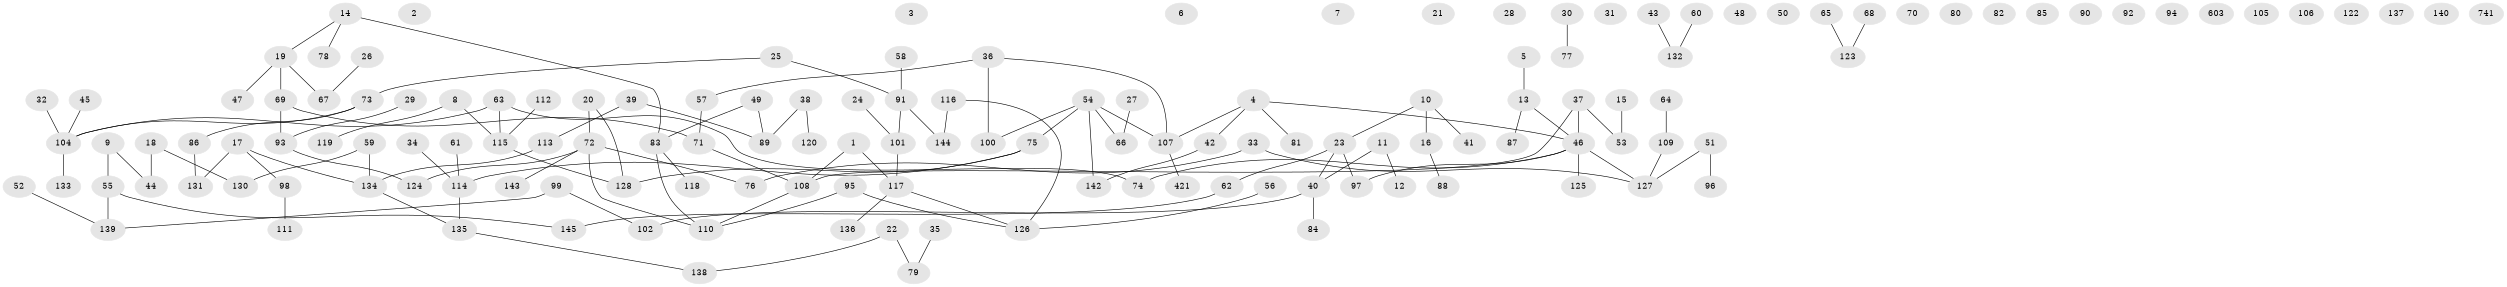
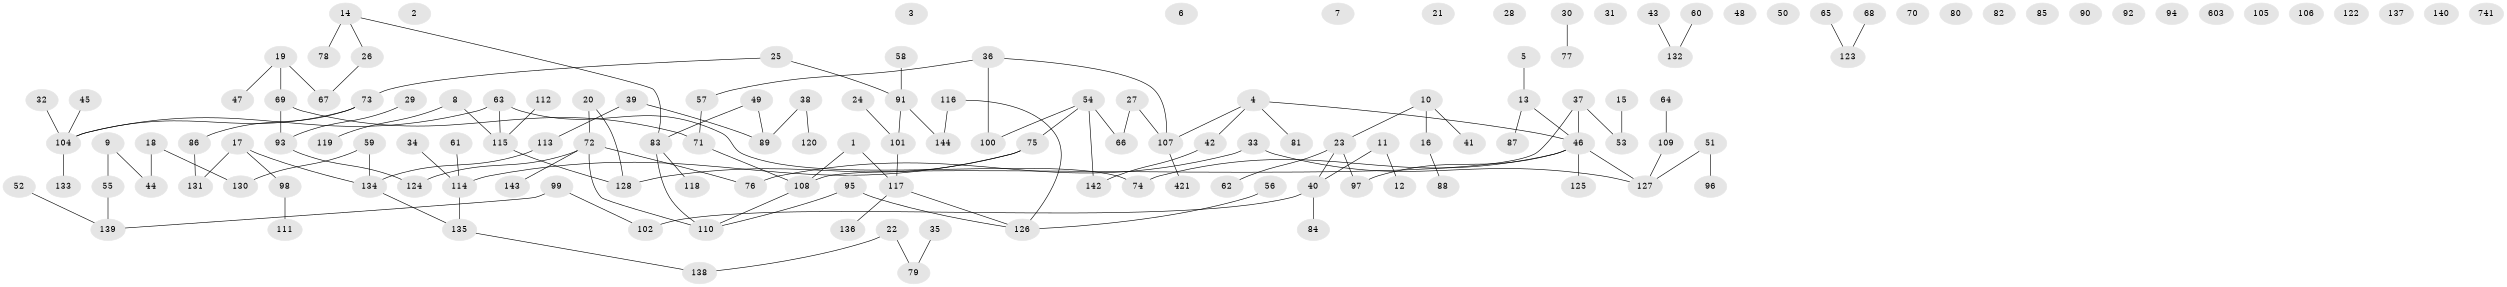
(313, 35) -> (356, 35)
(1123, 120) -> (1149, 122)
(569, 230) -> none
